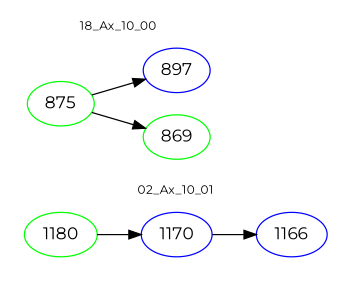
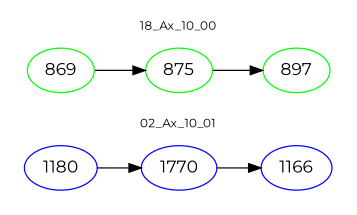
(177, 70) -> (297, 70)
(113, 119) -> (114, 70)
(61, 235) -> (61, 168)
(177, 235) -> (179, 168)
